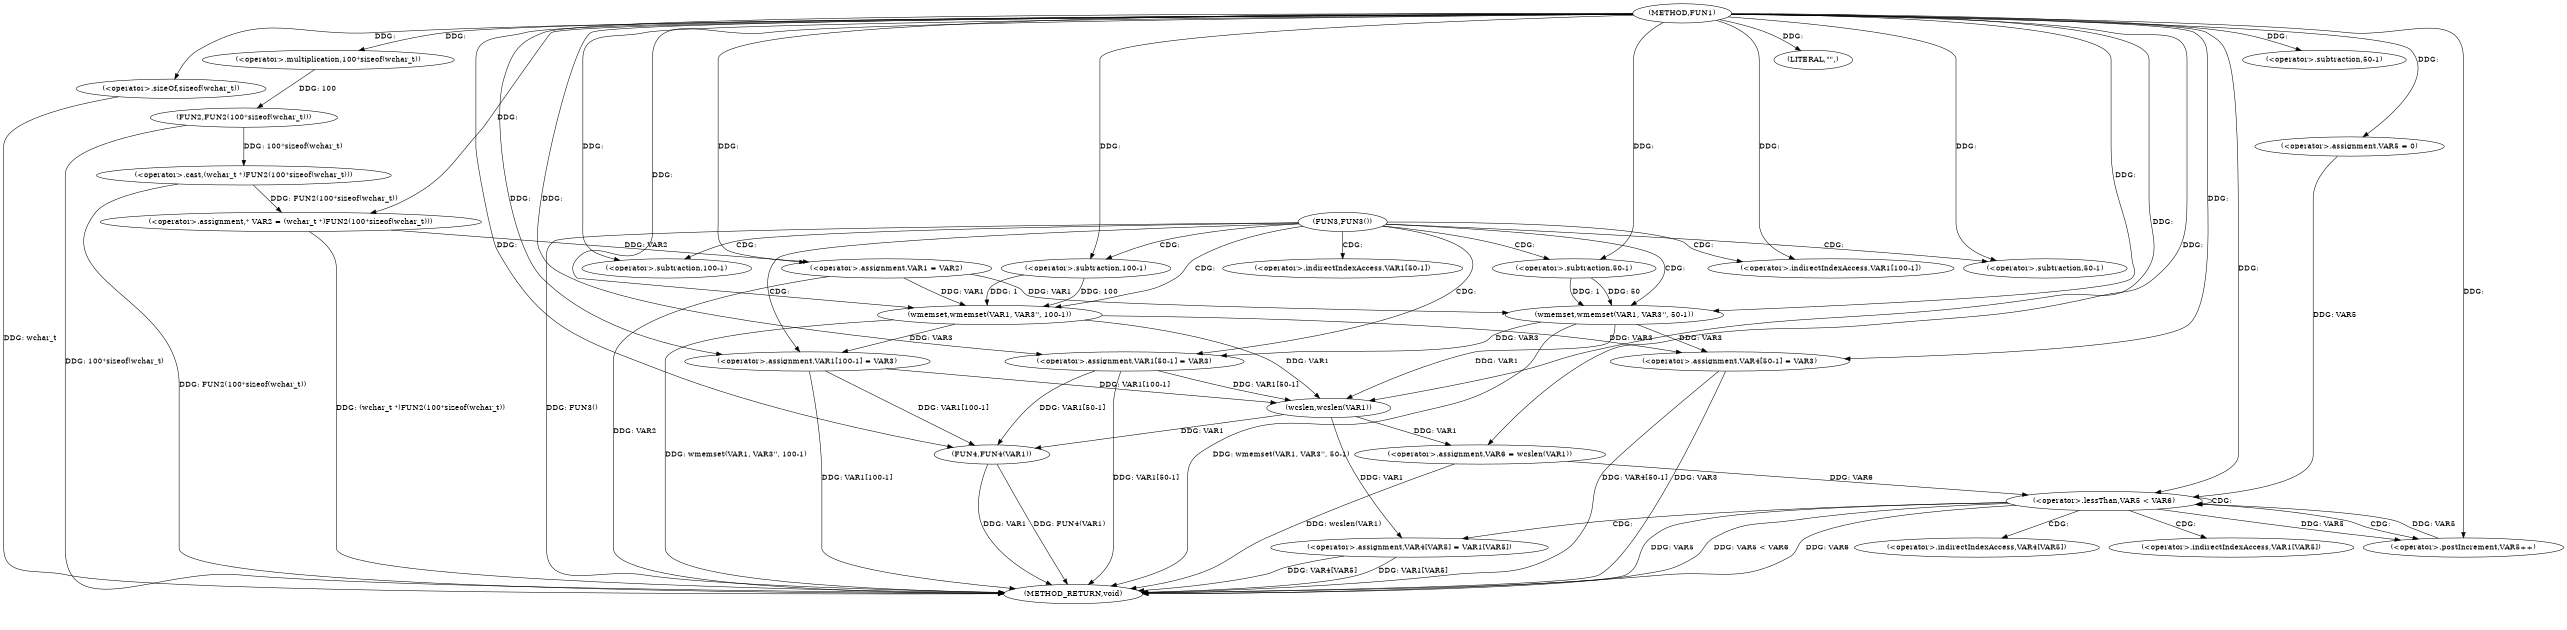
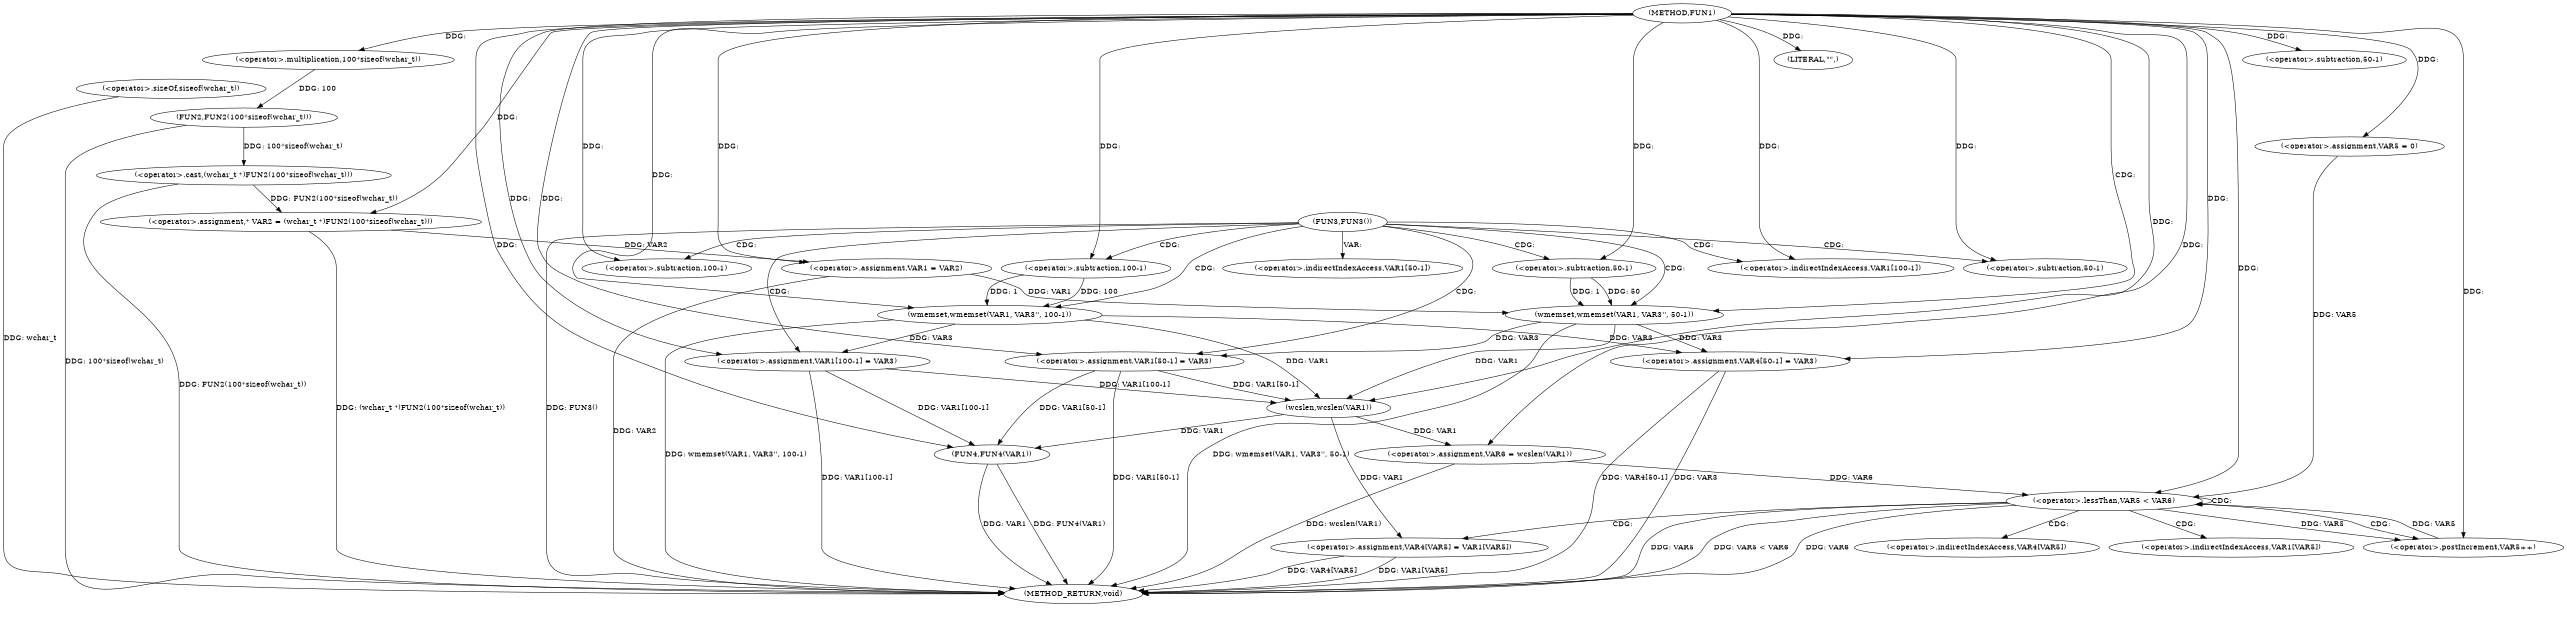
(897, 20) -> none
(2127, 175) -> (2127, 175)
(1354, 245) -> (1354, 245)
(932, 292) -> none
